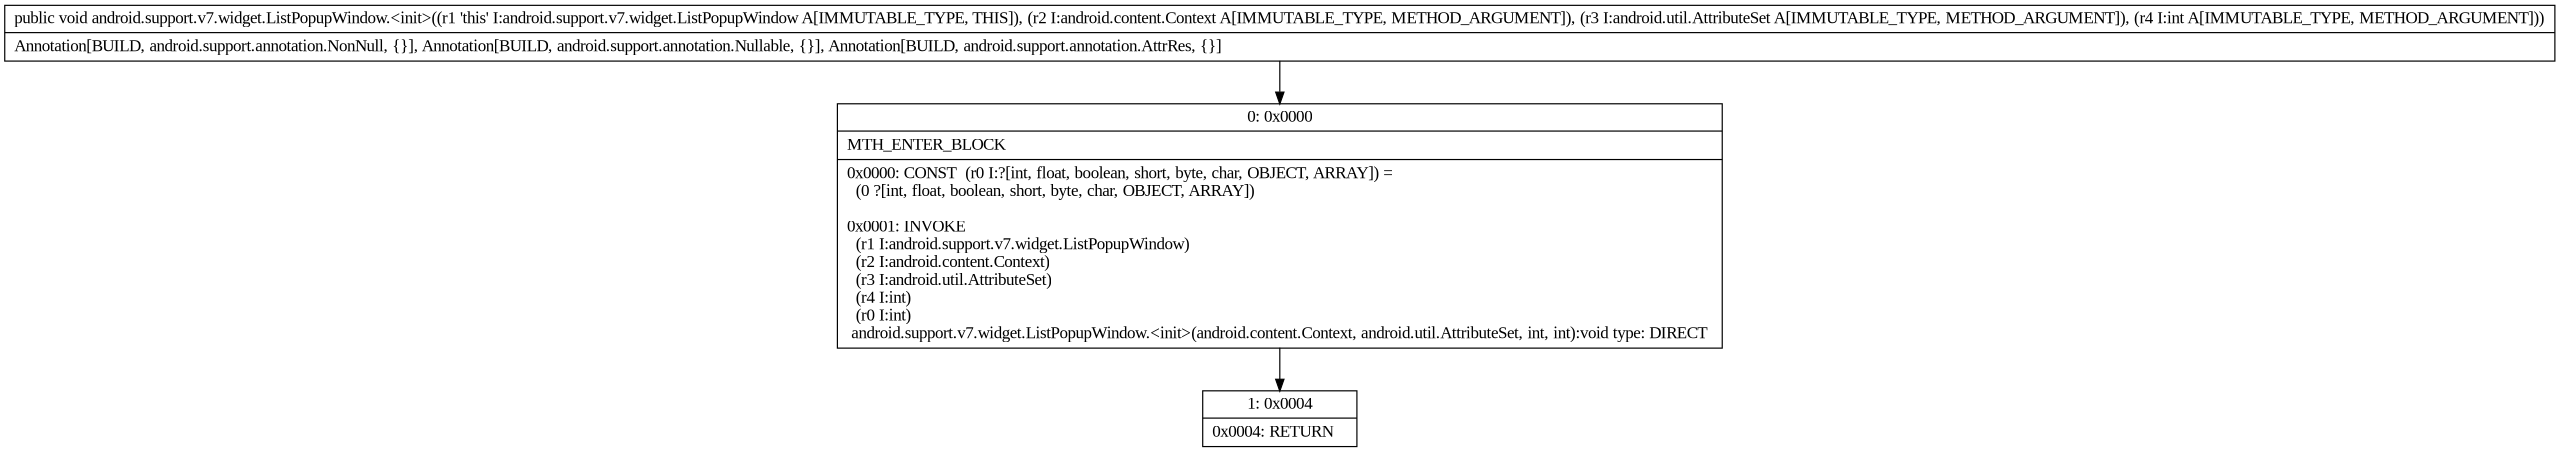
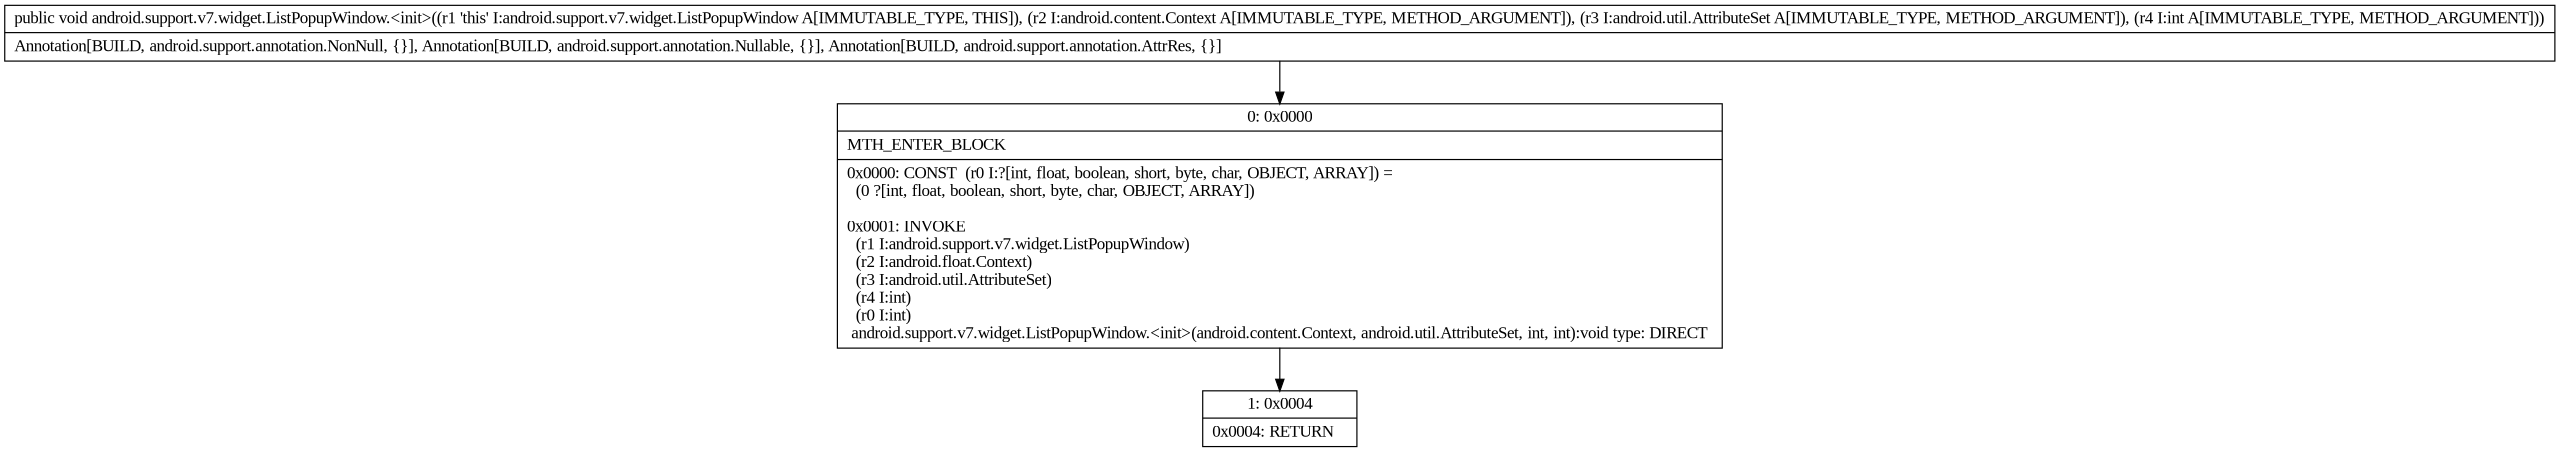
(949, 262) -> (940, 262)
